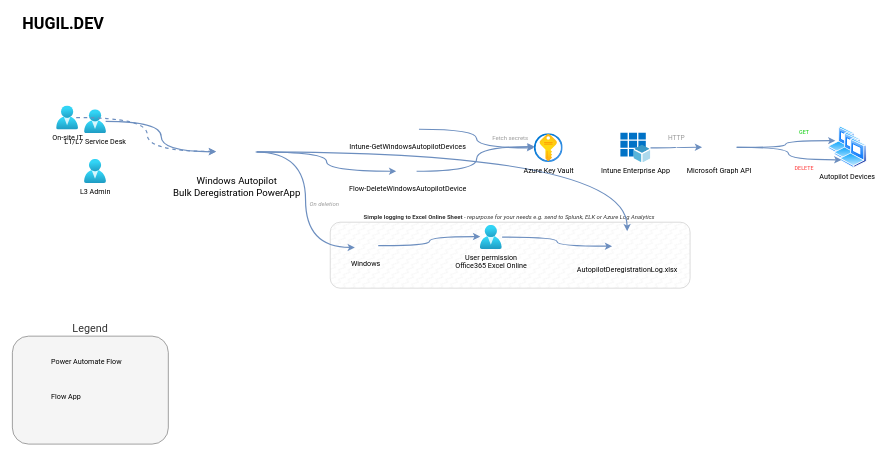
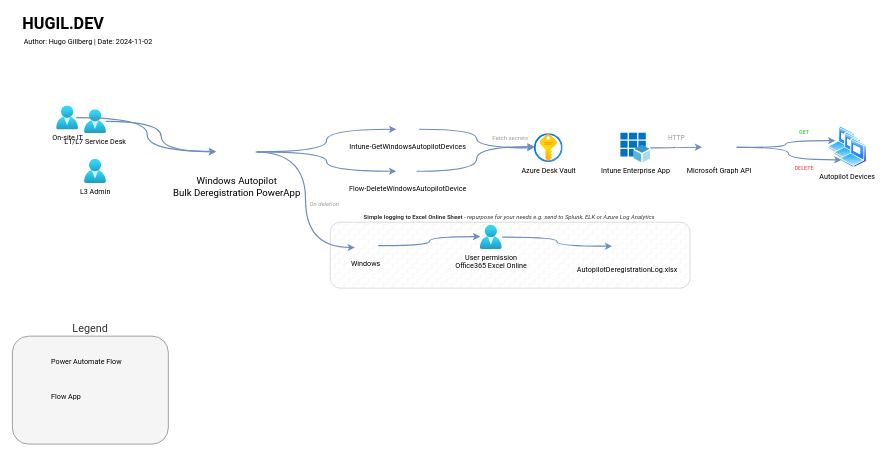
none -> (88, 42)
(152, 143) -> (152, 143)
(473, 161) -> (342, 132)
(549, 171) -> (549, 171)
